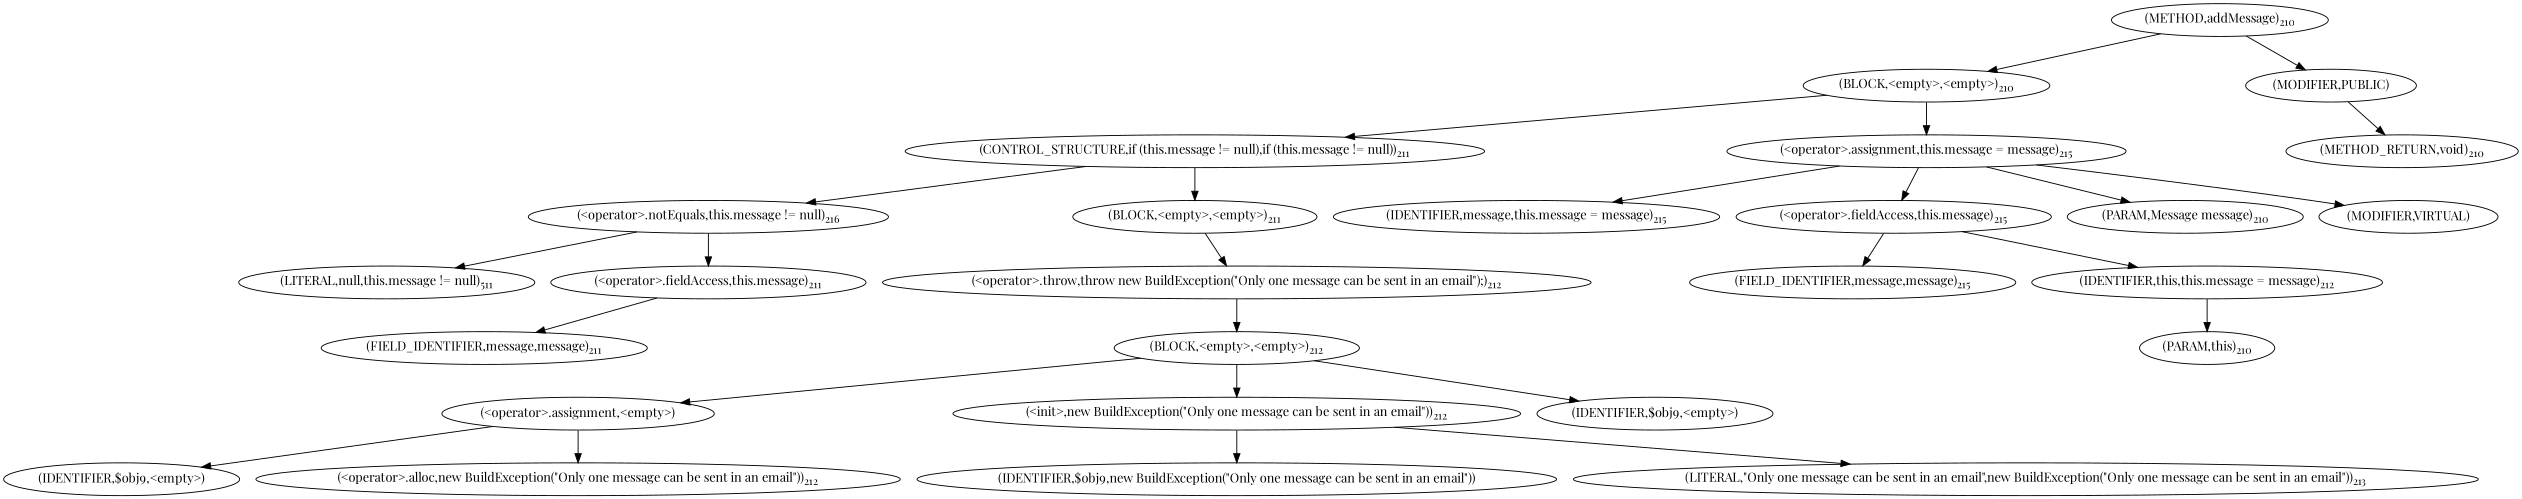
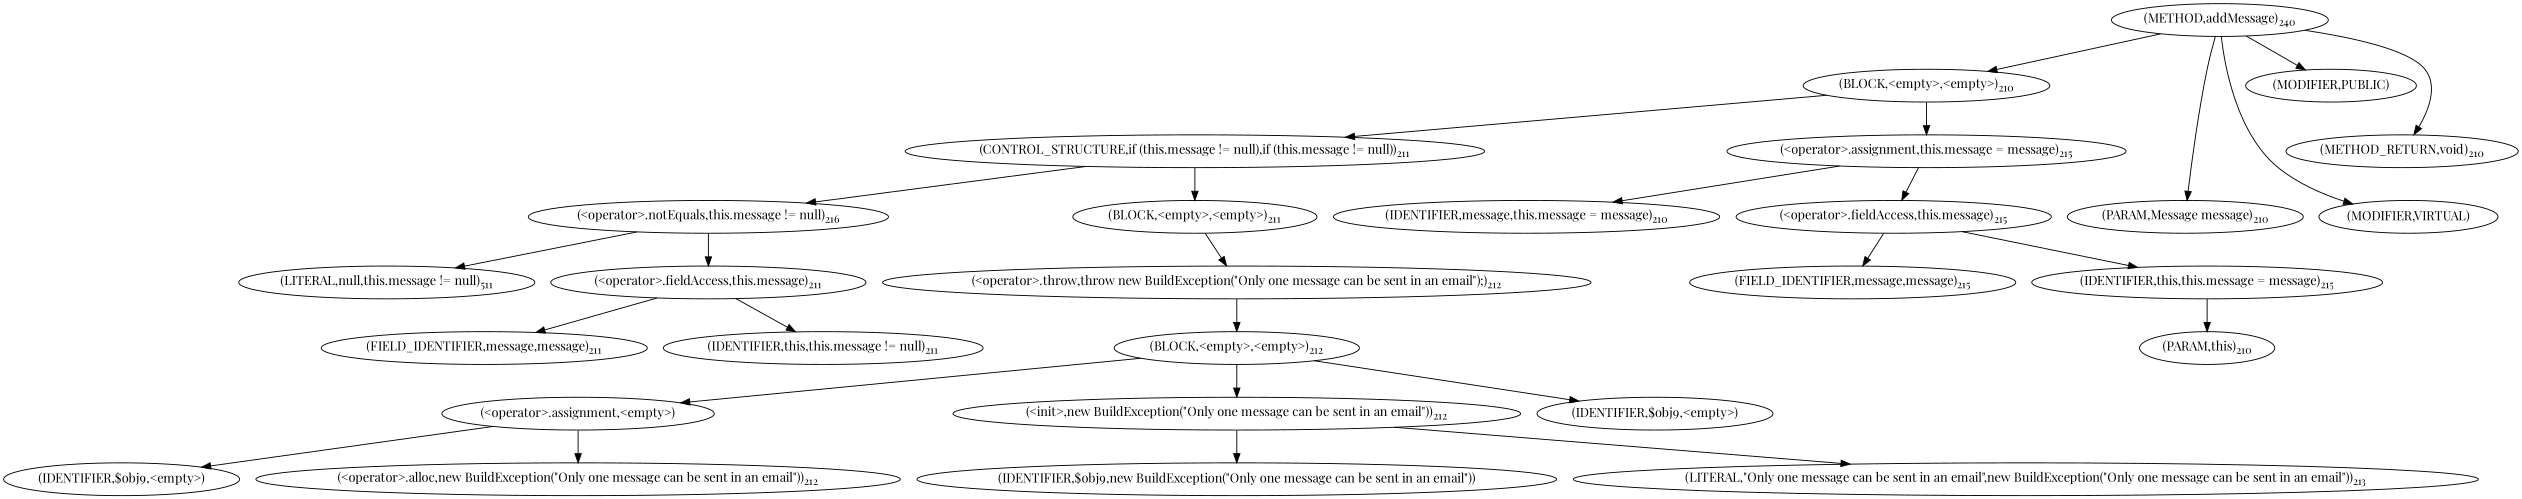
(2287, 19) -> (2287, 19)
(2363, 115) -> (2397, 52)
(2054, 184) -> (2199, 113)
(2186, 184) -> (2255, 140)
(1660, 215) -> (1660, 215)
(2327, 281) -> (2327, 281)
none -> (823, 348)
